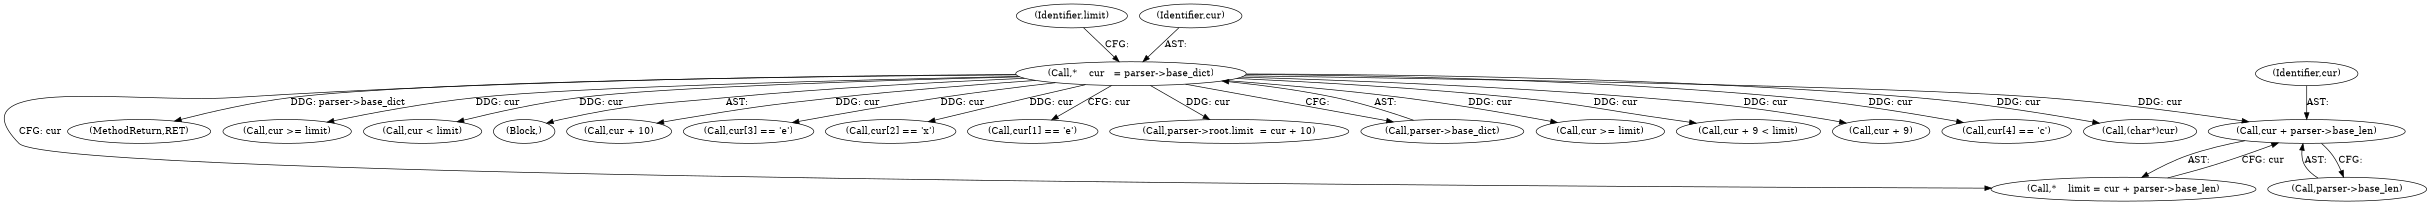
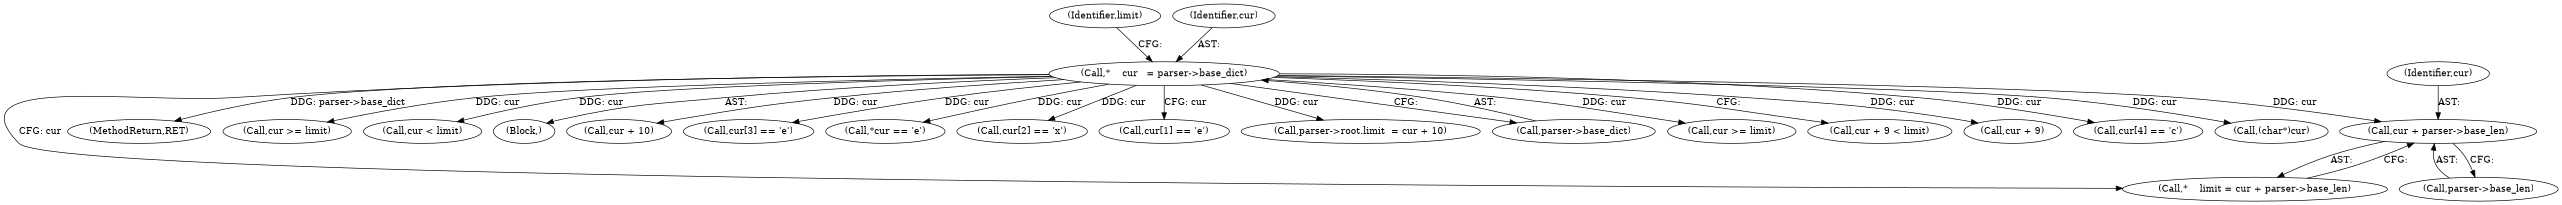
(1616, 103) -> (1730, 103)
none -> (885, 131)
(2263, 160) -> (2397, 160)
